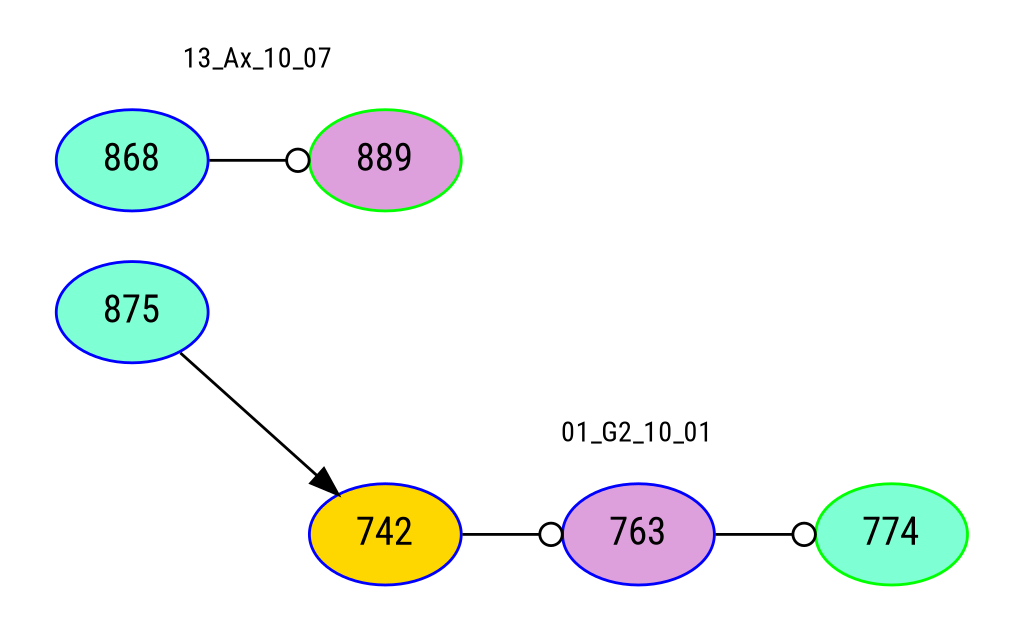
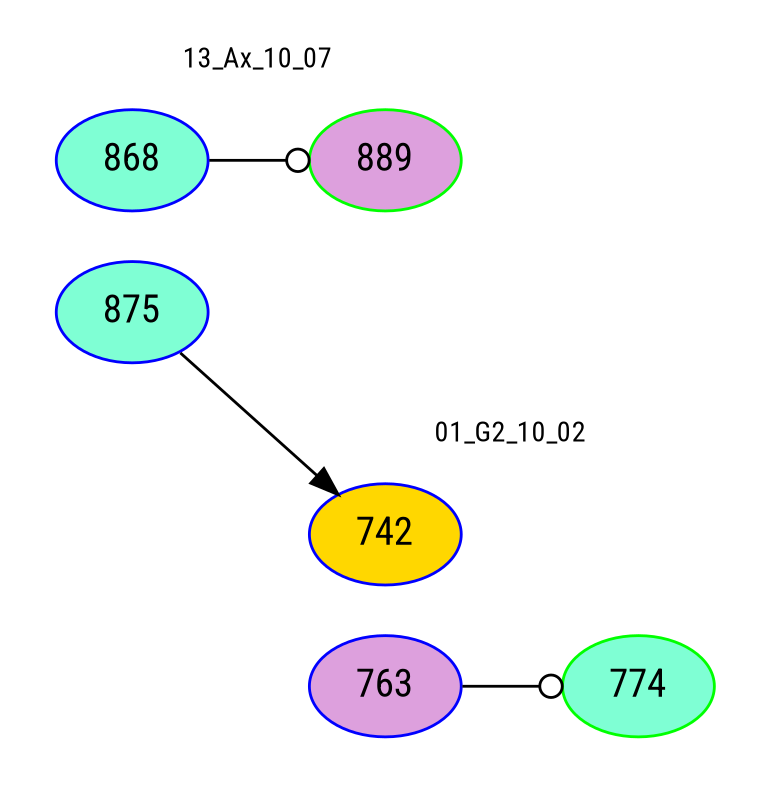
(638, 435) -> (512, 435)
(501, 534) -> none
